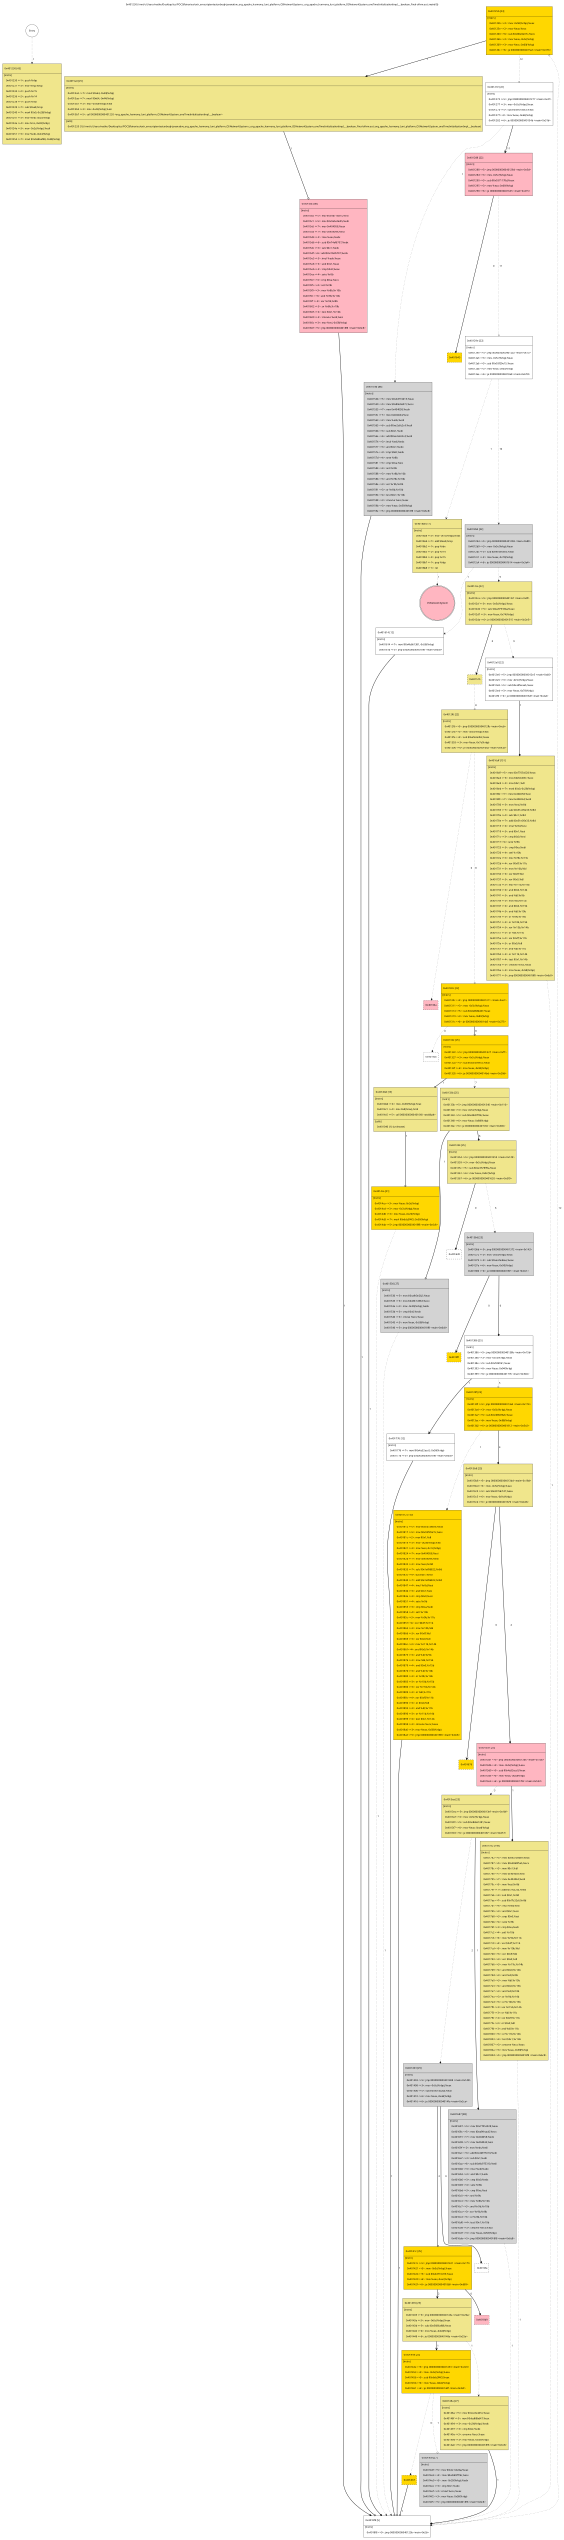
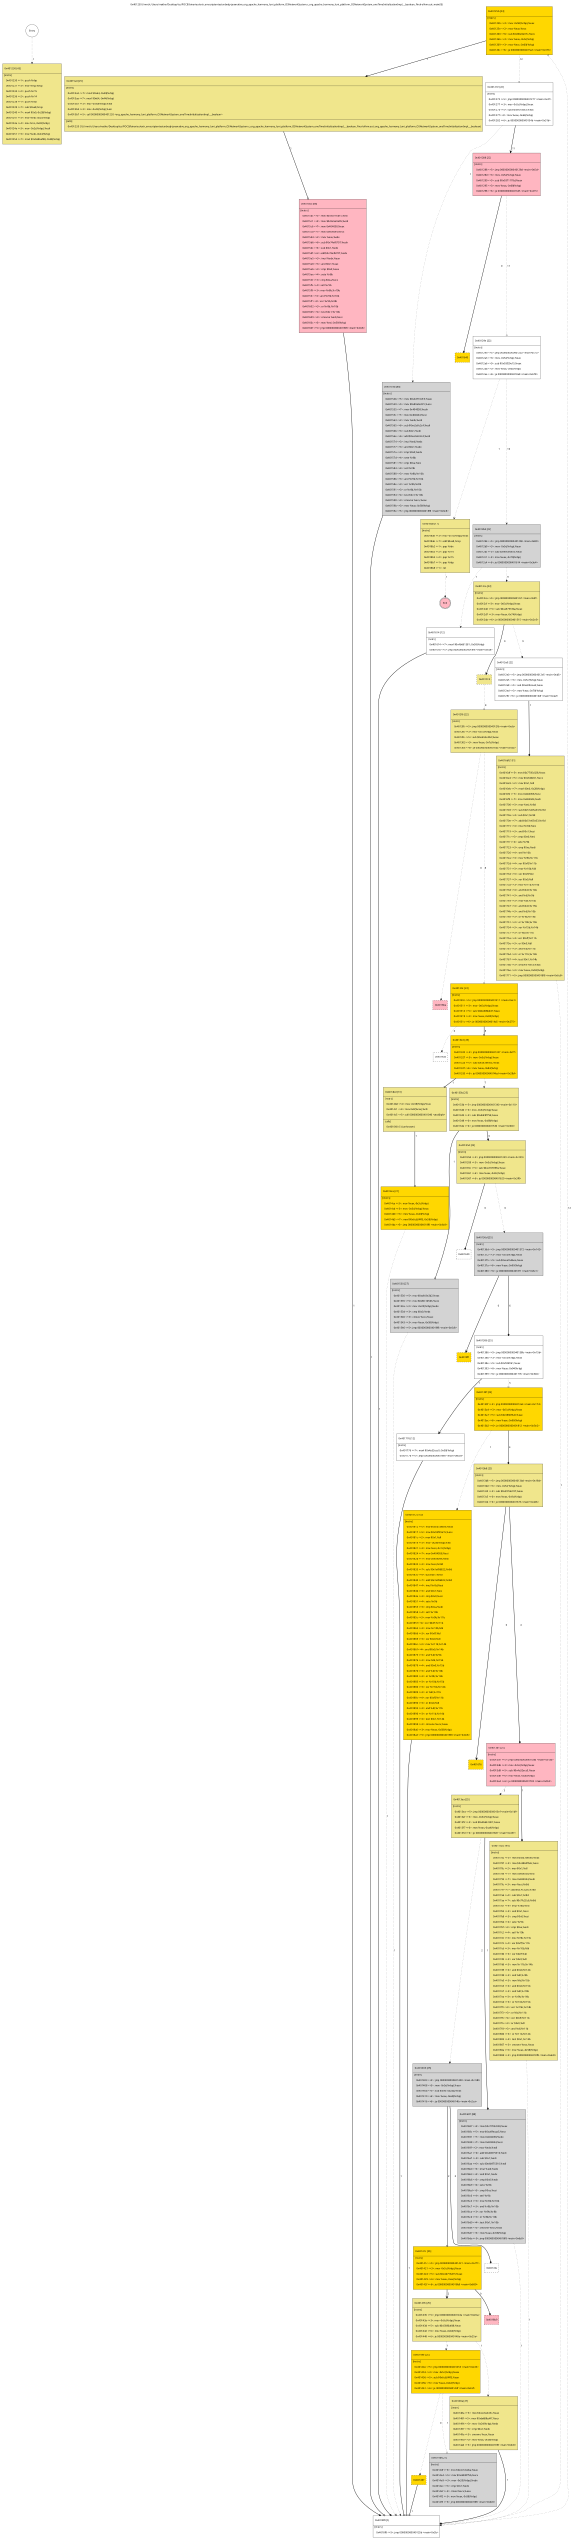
(437, 603) -> (445, 603)
(437, 2345) -> (446, 2345)
